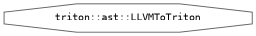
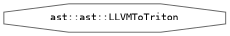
(128, 18) -> (115, 18)
